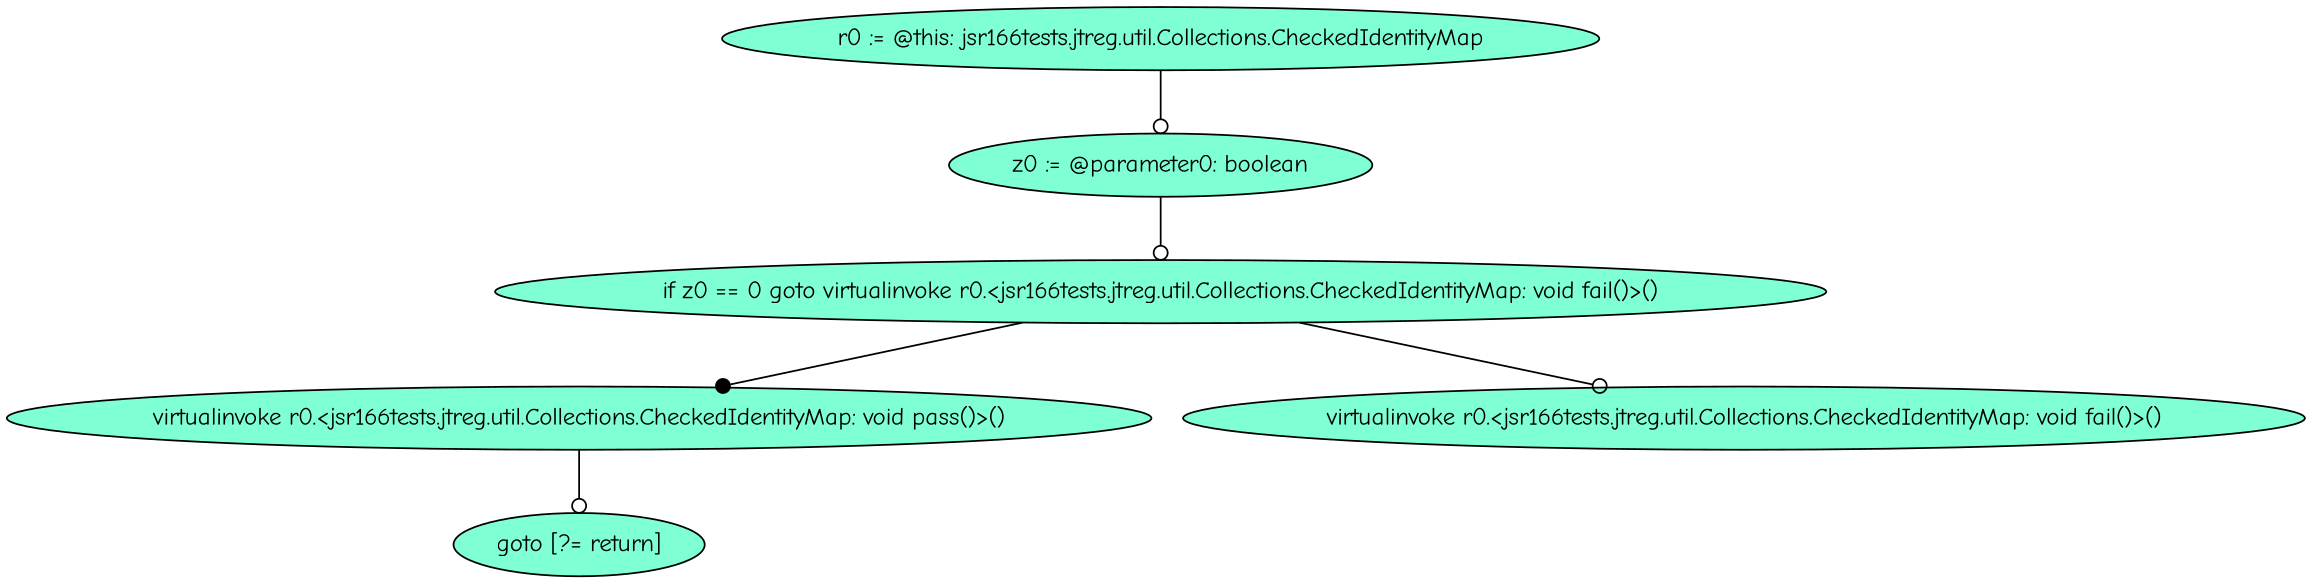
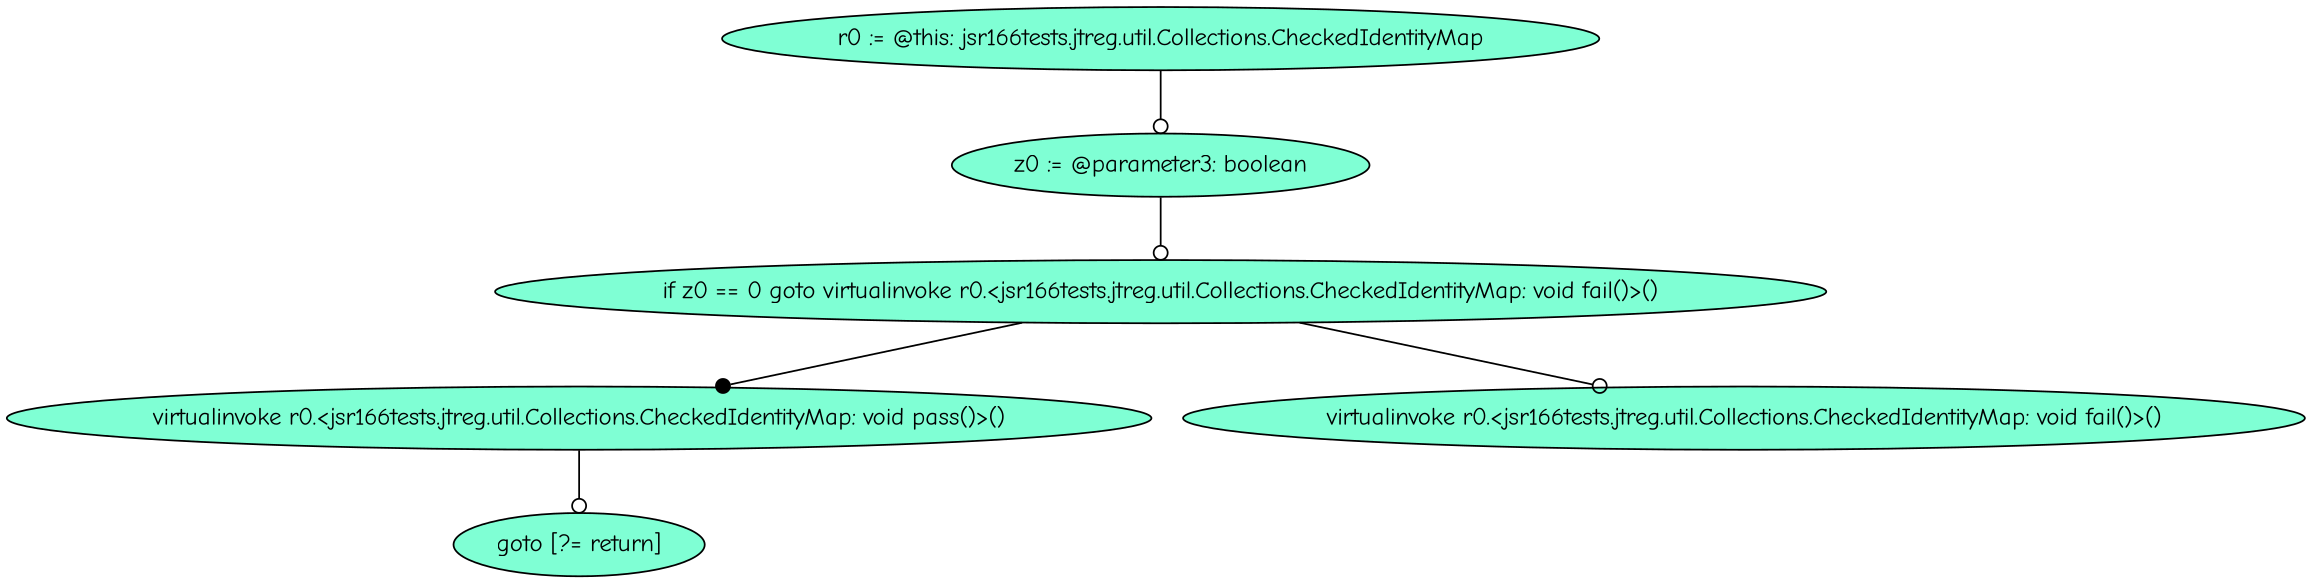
(1161, 165) -> (1161, 165)
